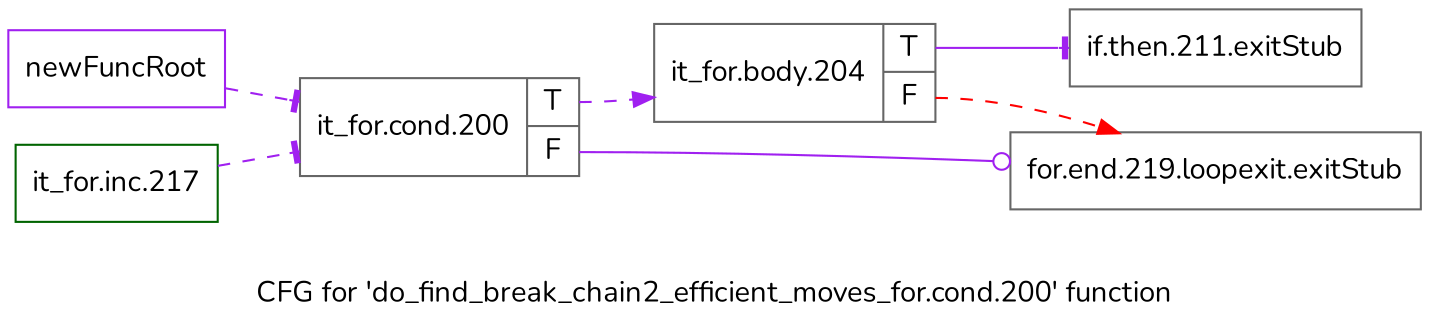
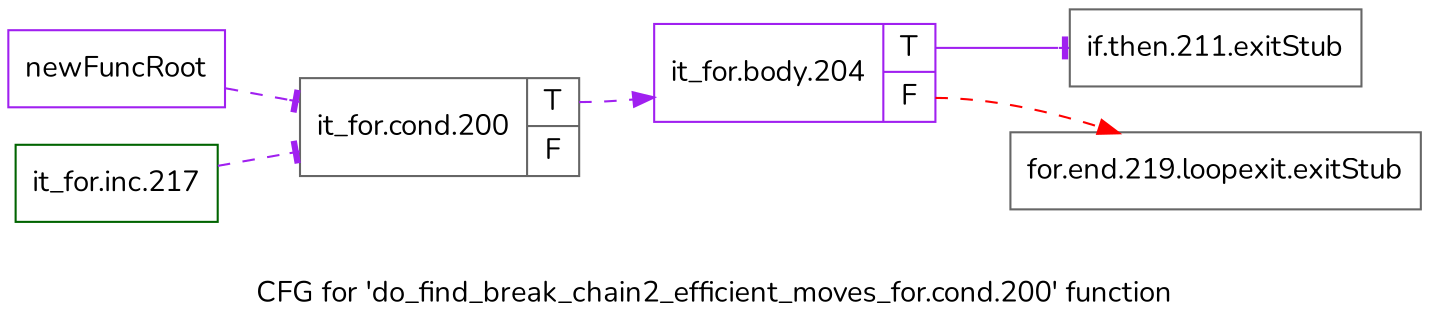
(795, 73) -> (795, 73)
(786, 155) -> none
